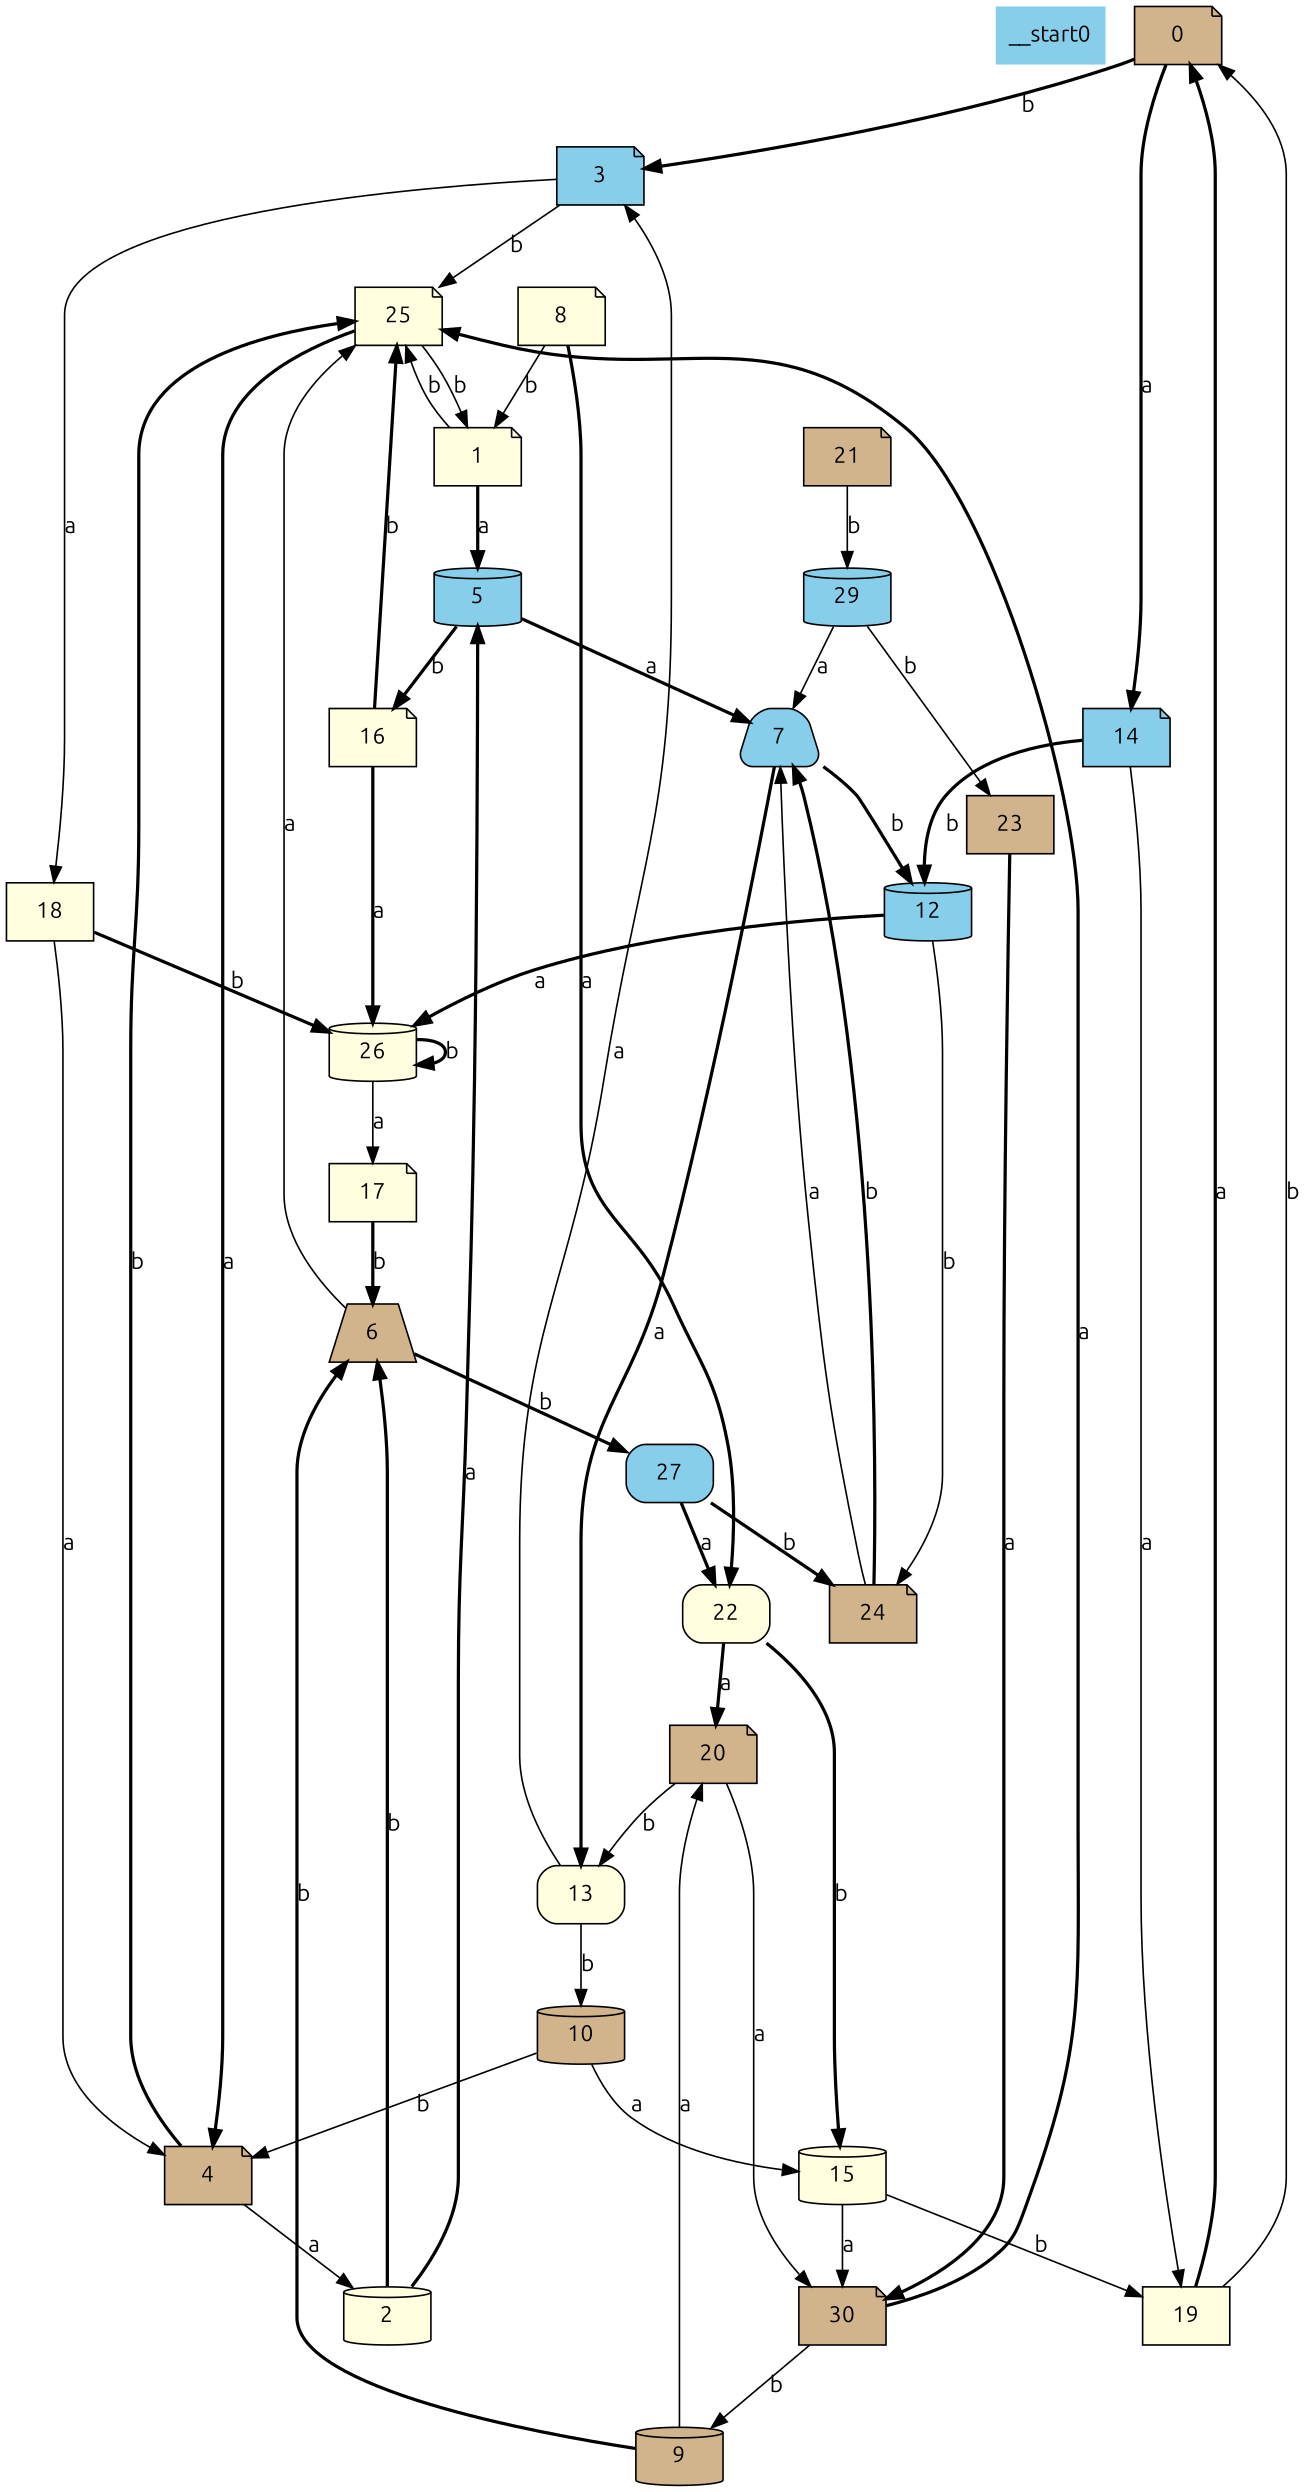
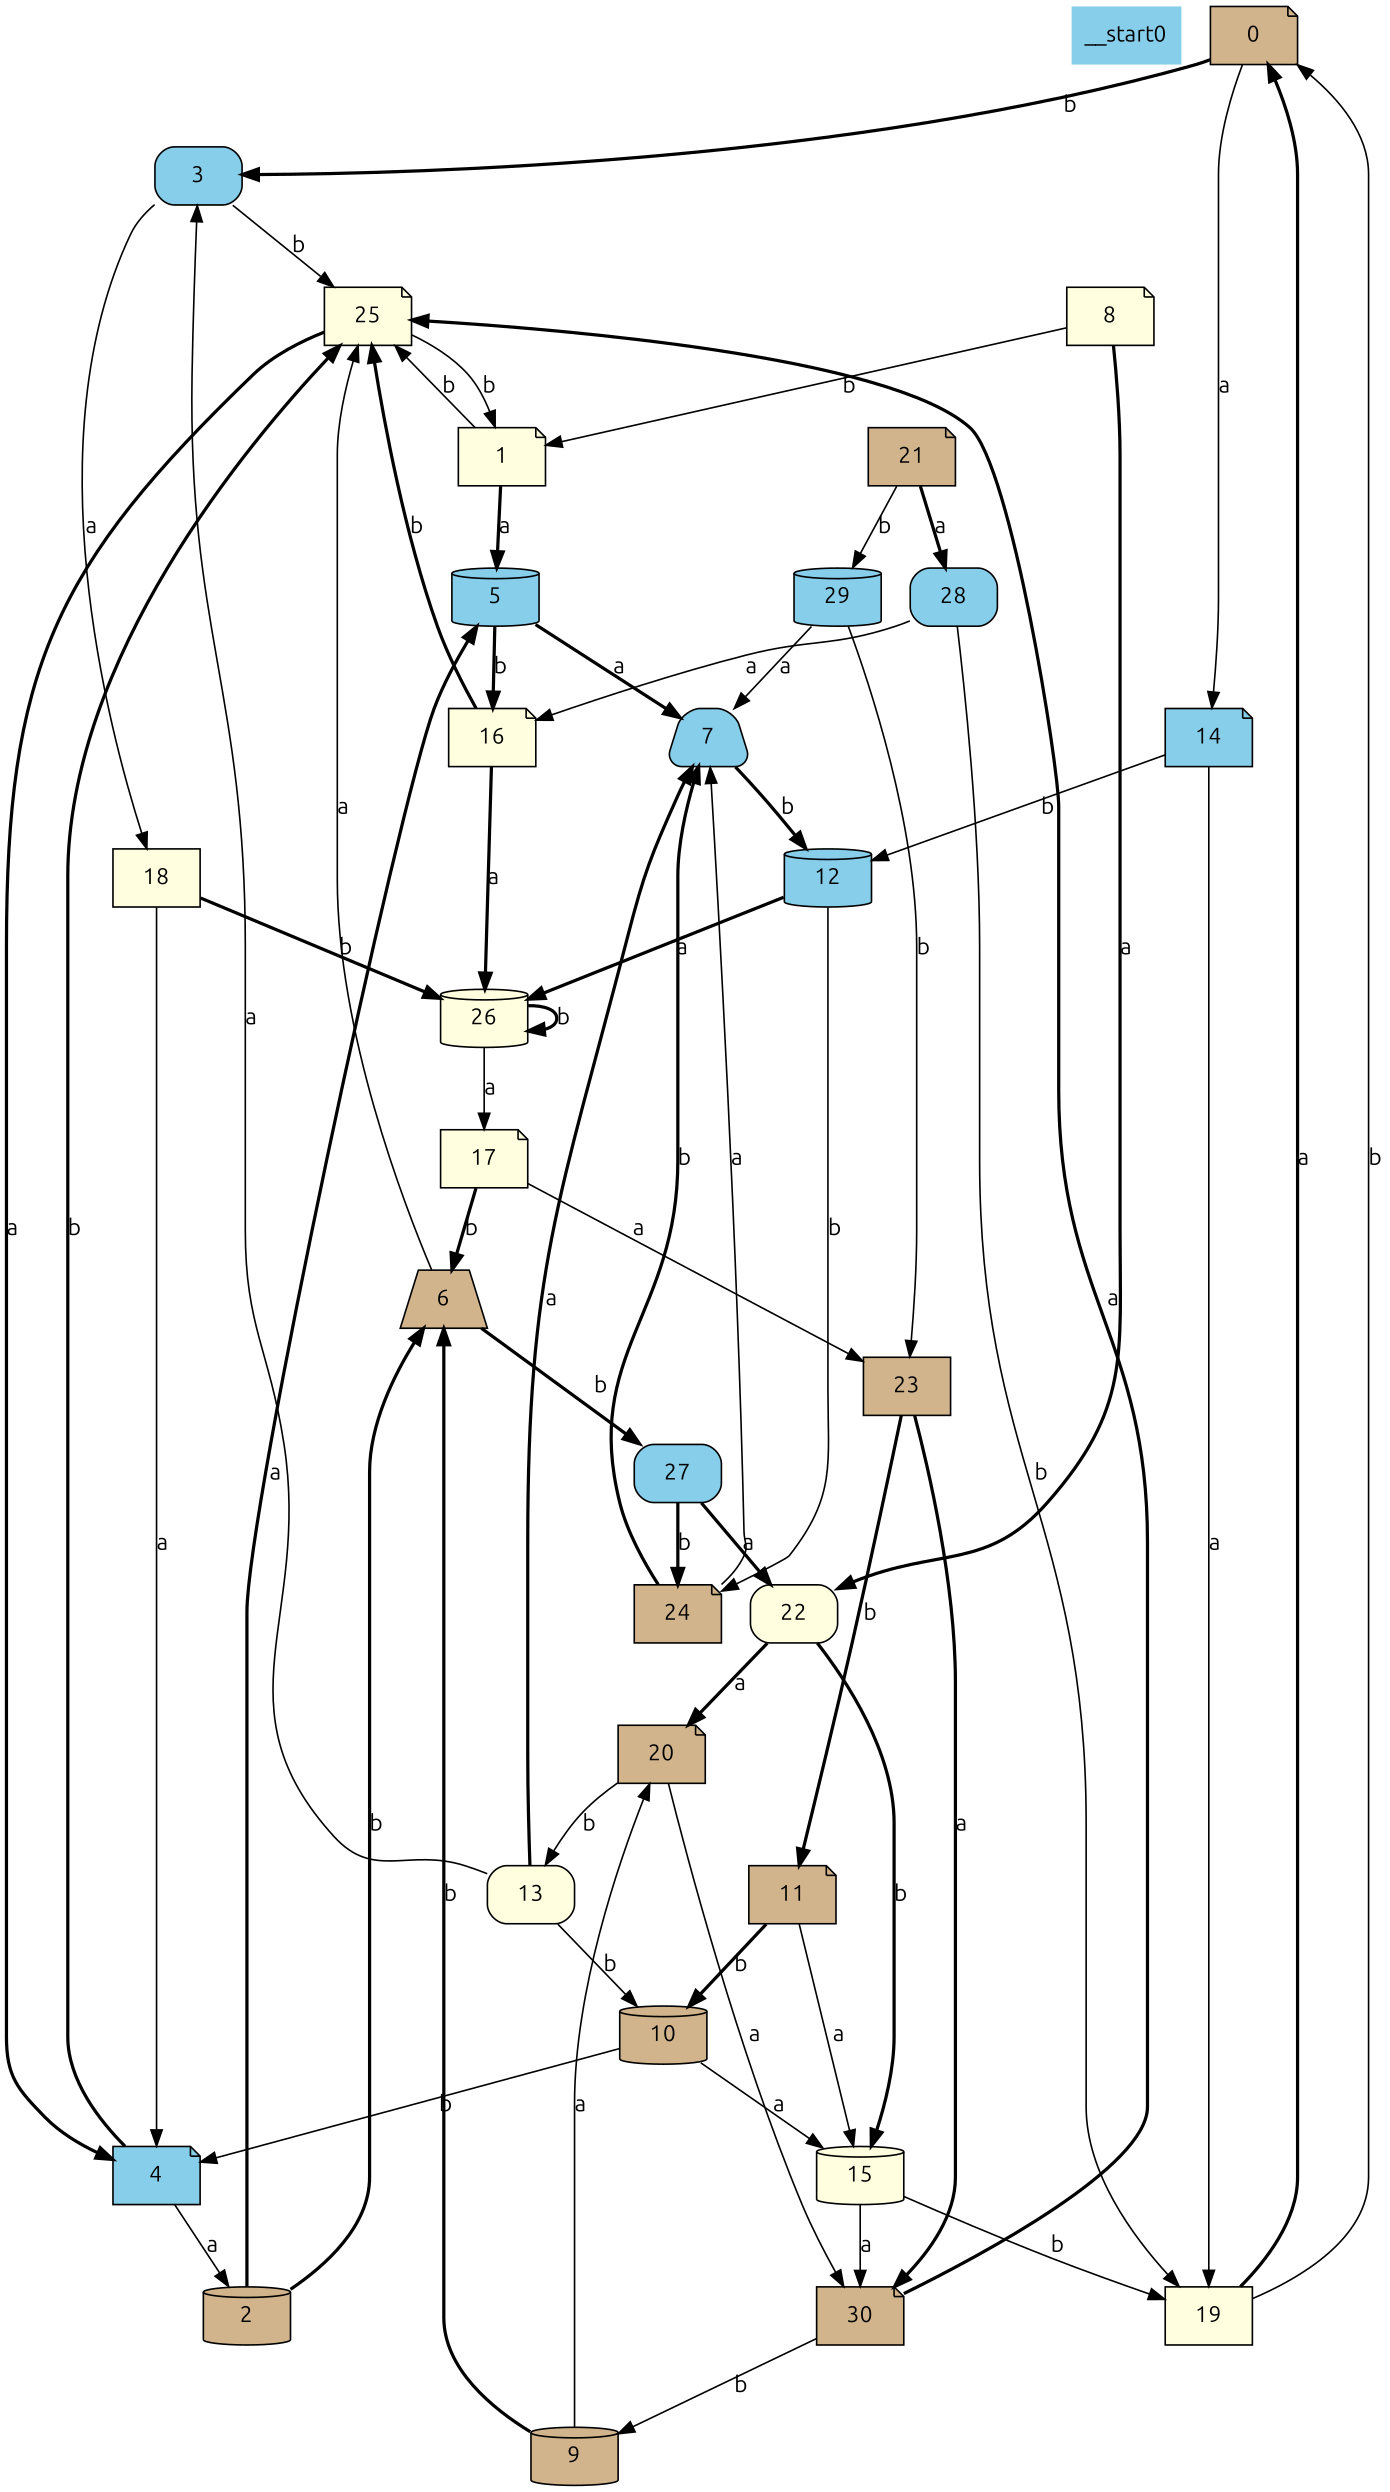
(600, 176) -> (199, 176)
(1141, 377) -> (1218, 377)
none -> (954, 597)
(985, 766) -> (1026, 805)
none -> (688, 1269)
(653, 1308) -> (540, 1313)
none -> (792, 1895)
(208, 2176) -> (157, 2176)
(387, 2316) -> (247, 2316)
